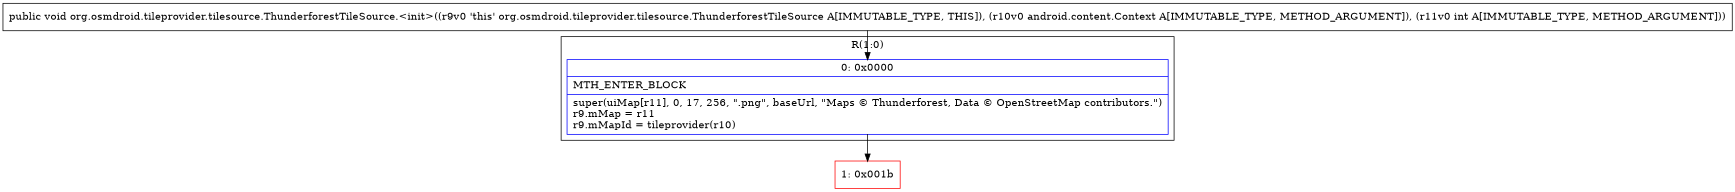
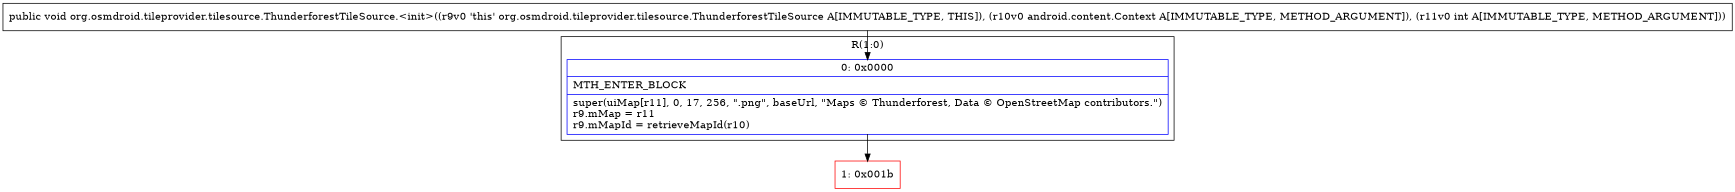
(654, 125) -> (661, 125)
